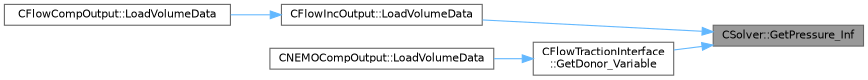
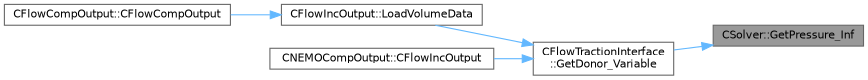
(117, 15) -> (117, 15)
(592, 26) -> (479, 34)
(382, 59) -> (382, 59)
